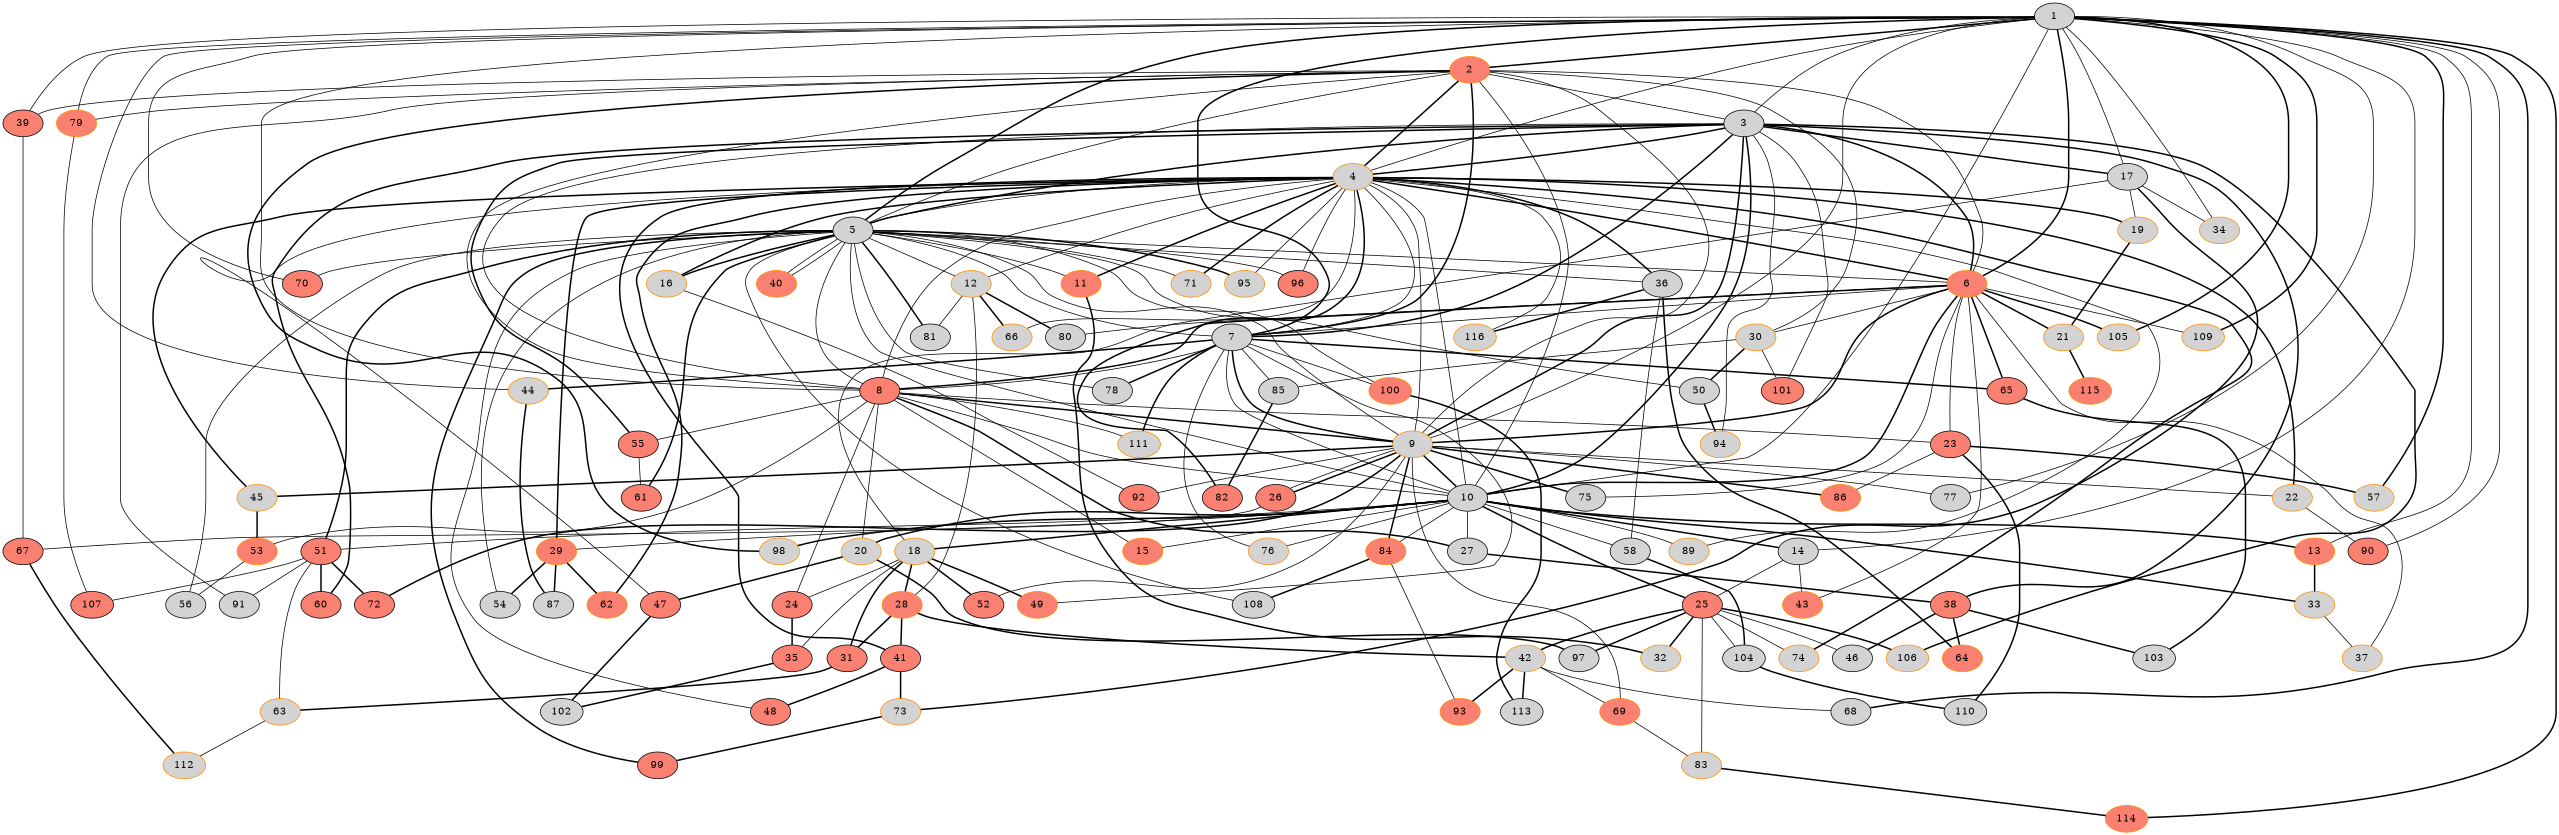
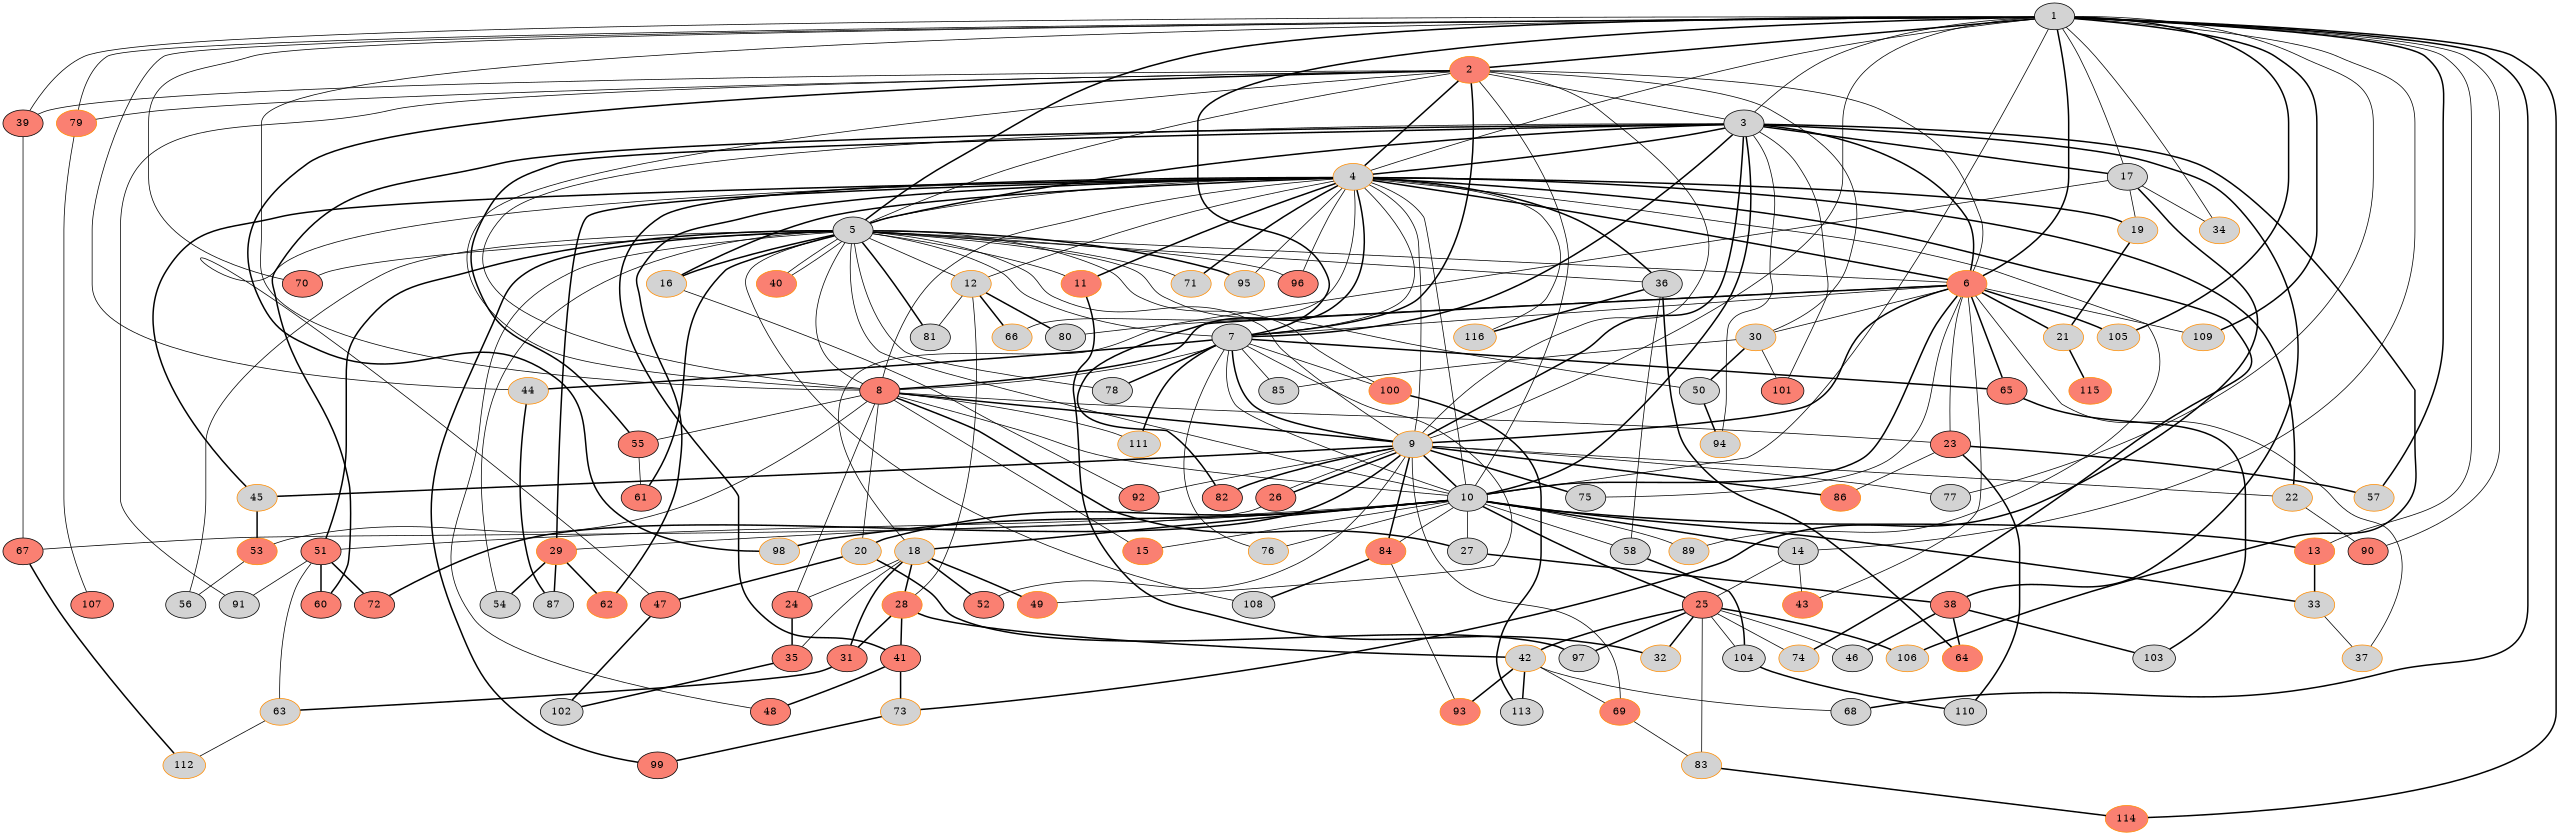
(1251, 444) -> (1295, 470)
(233, 576) -> none
